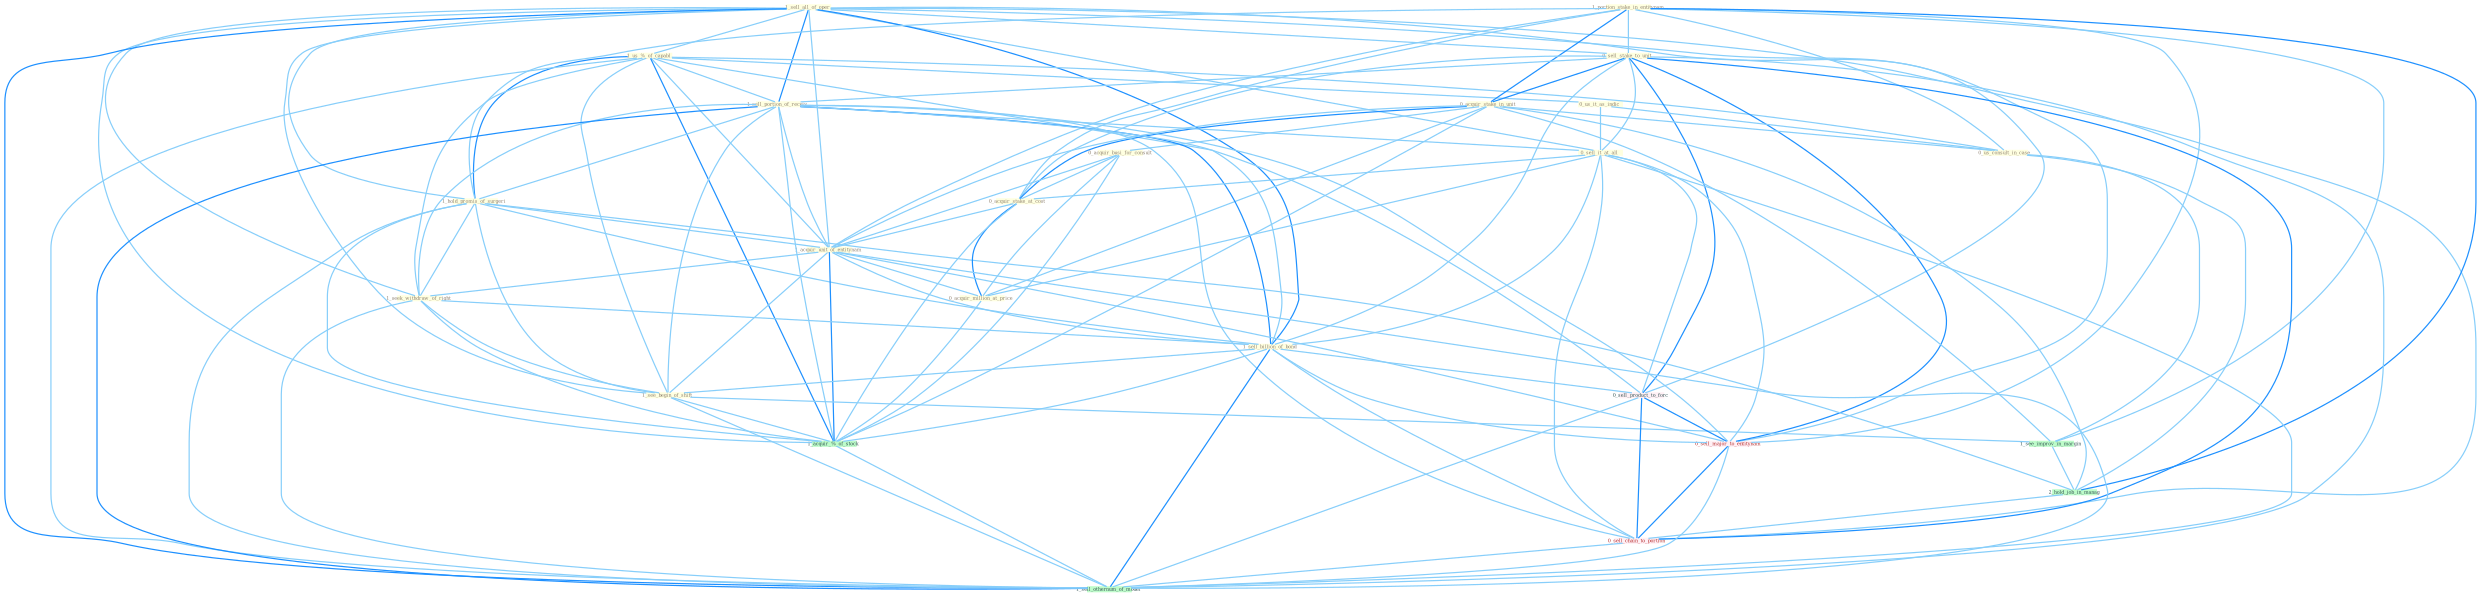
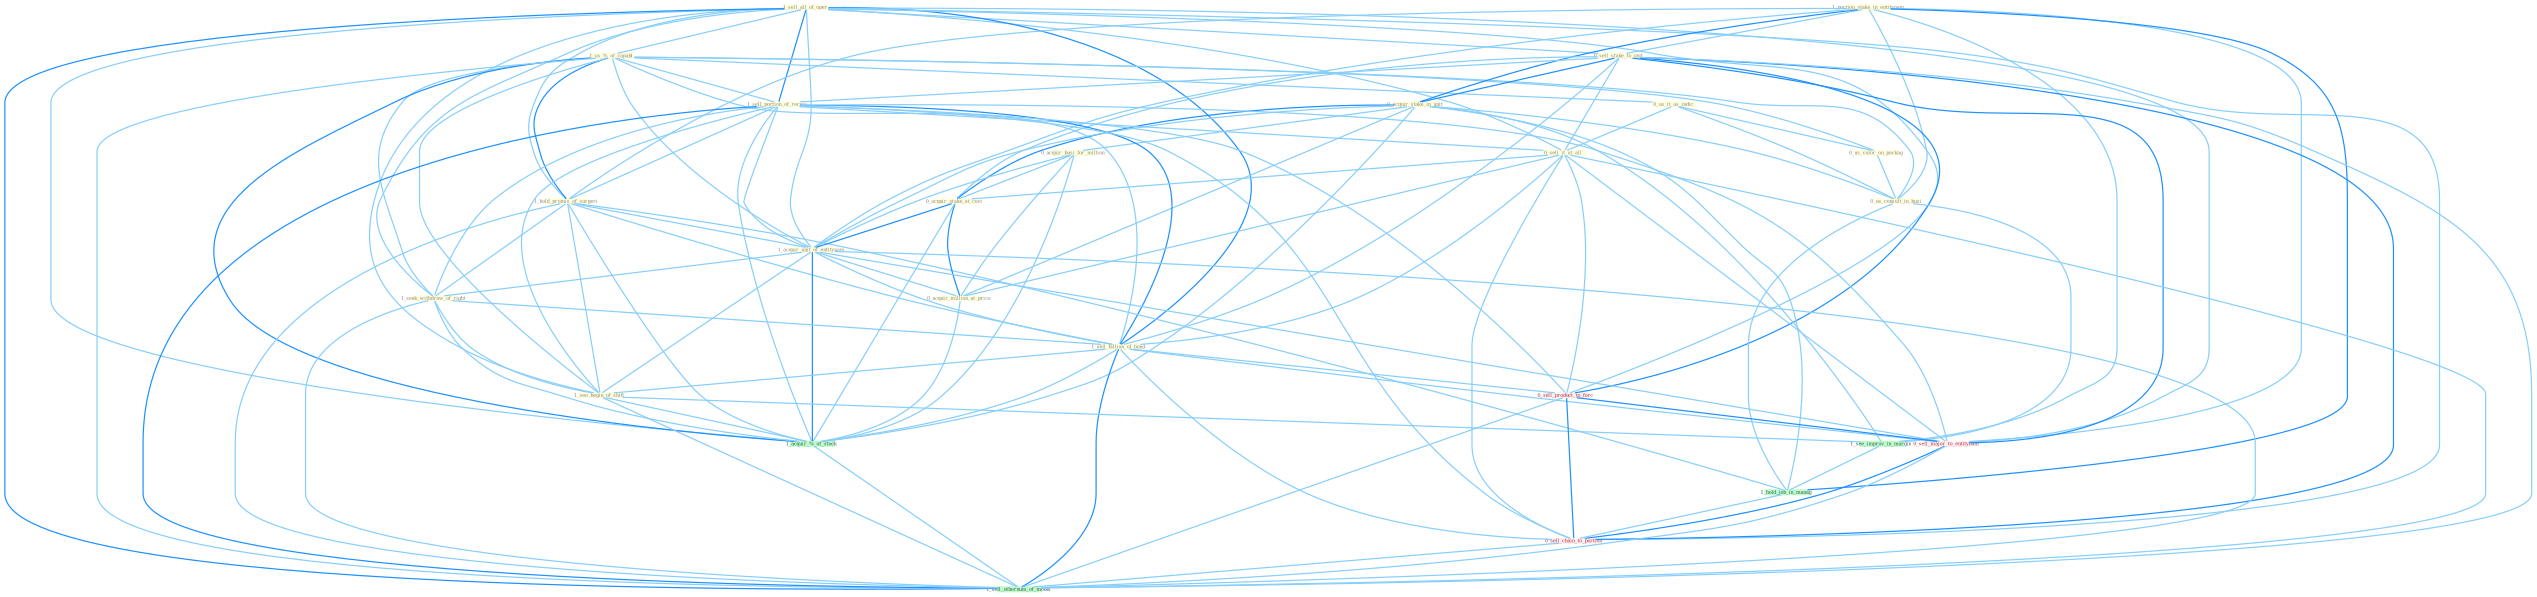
(1304, 72) -> none
(1120, 153) -> (1074, 153)
none -> (1877, 153)
(2005, 153) -> (1896, 201)
(924, 226) -> (884, 226)
(1642, 395) -> (1567, 395)
(2075, 492) -> (1787, 492)
